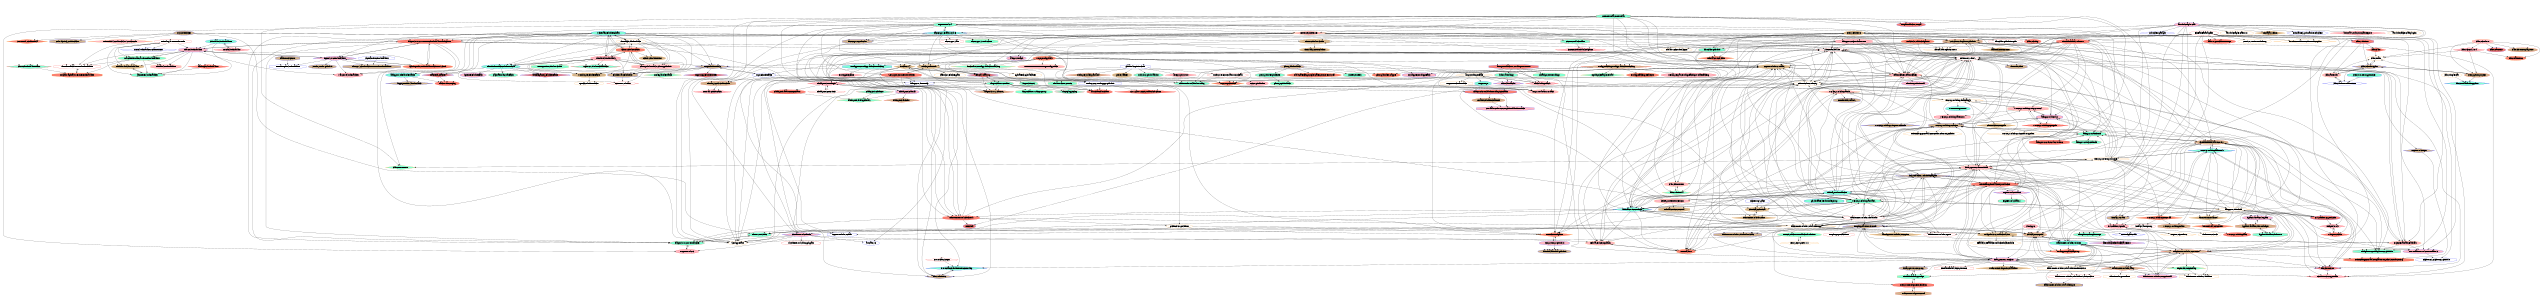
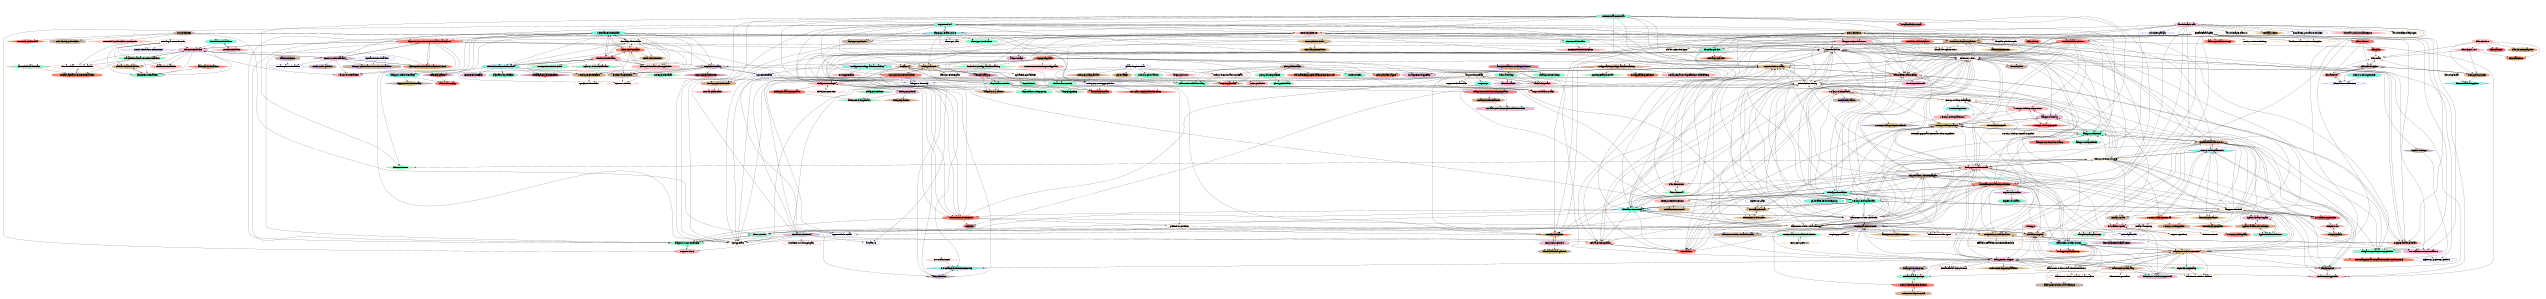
(759, 235) -> (759, 235)
